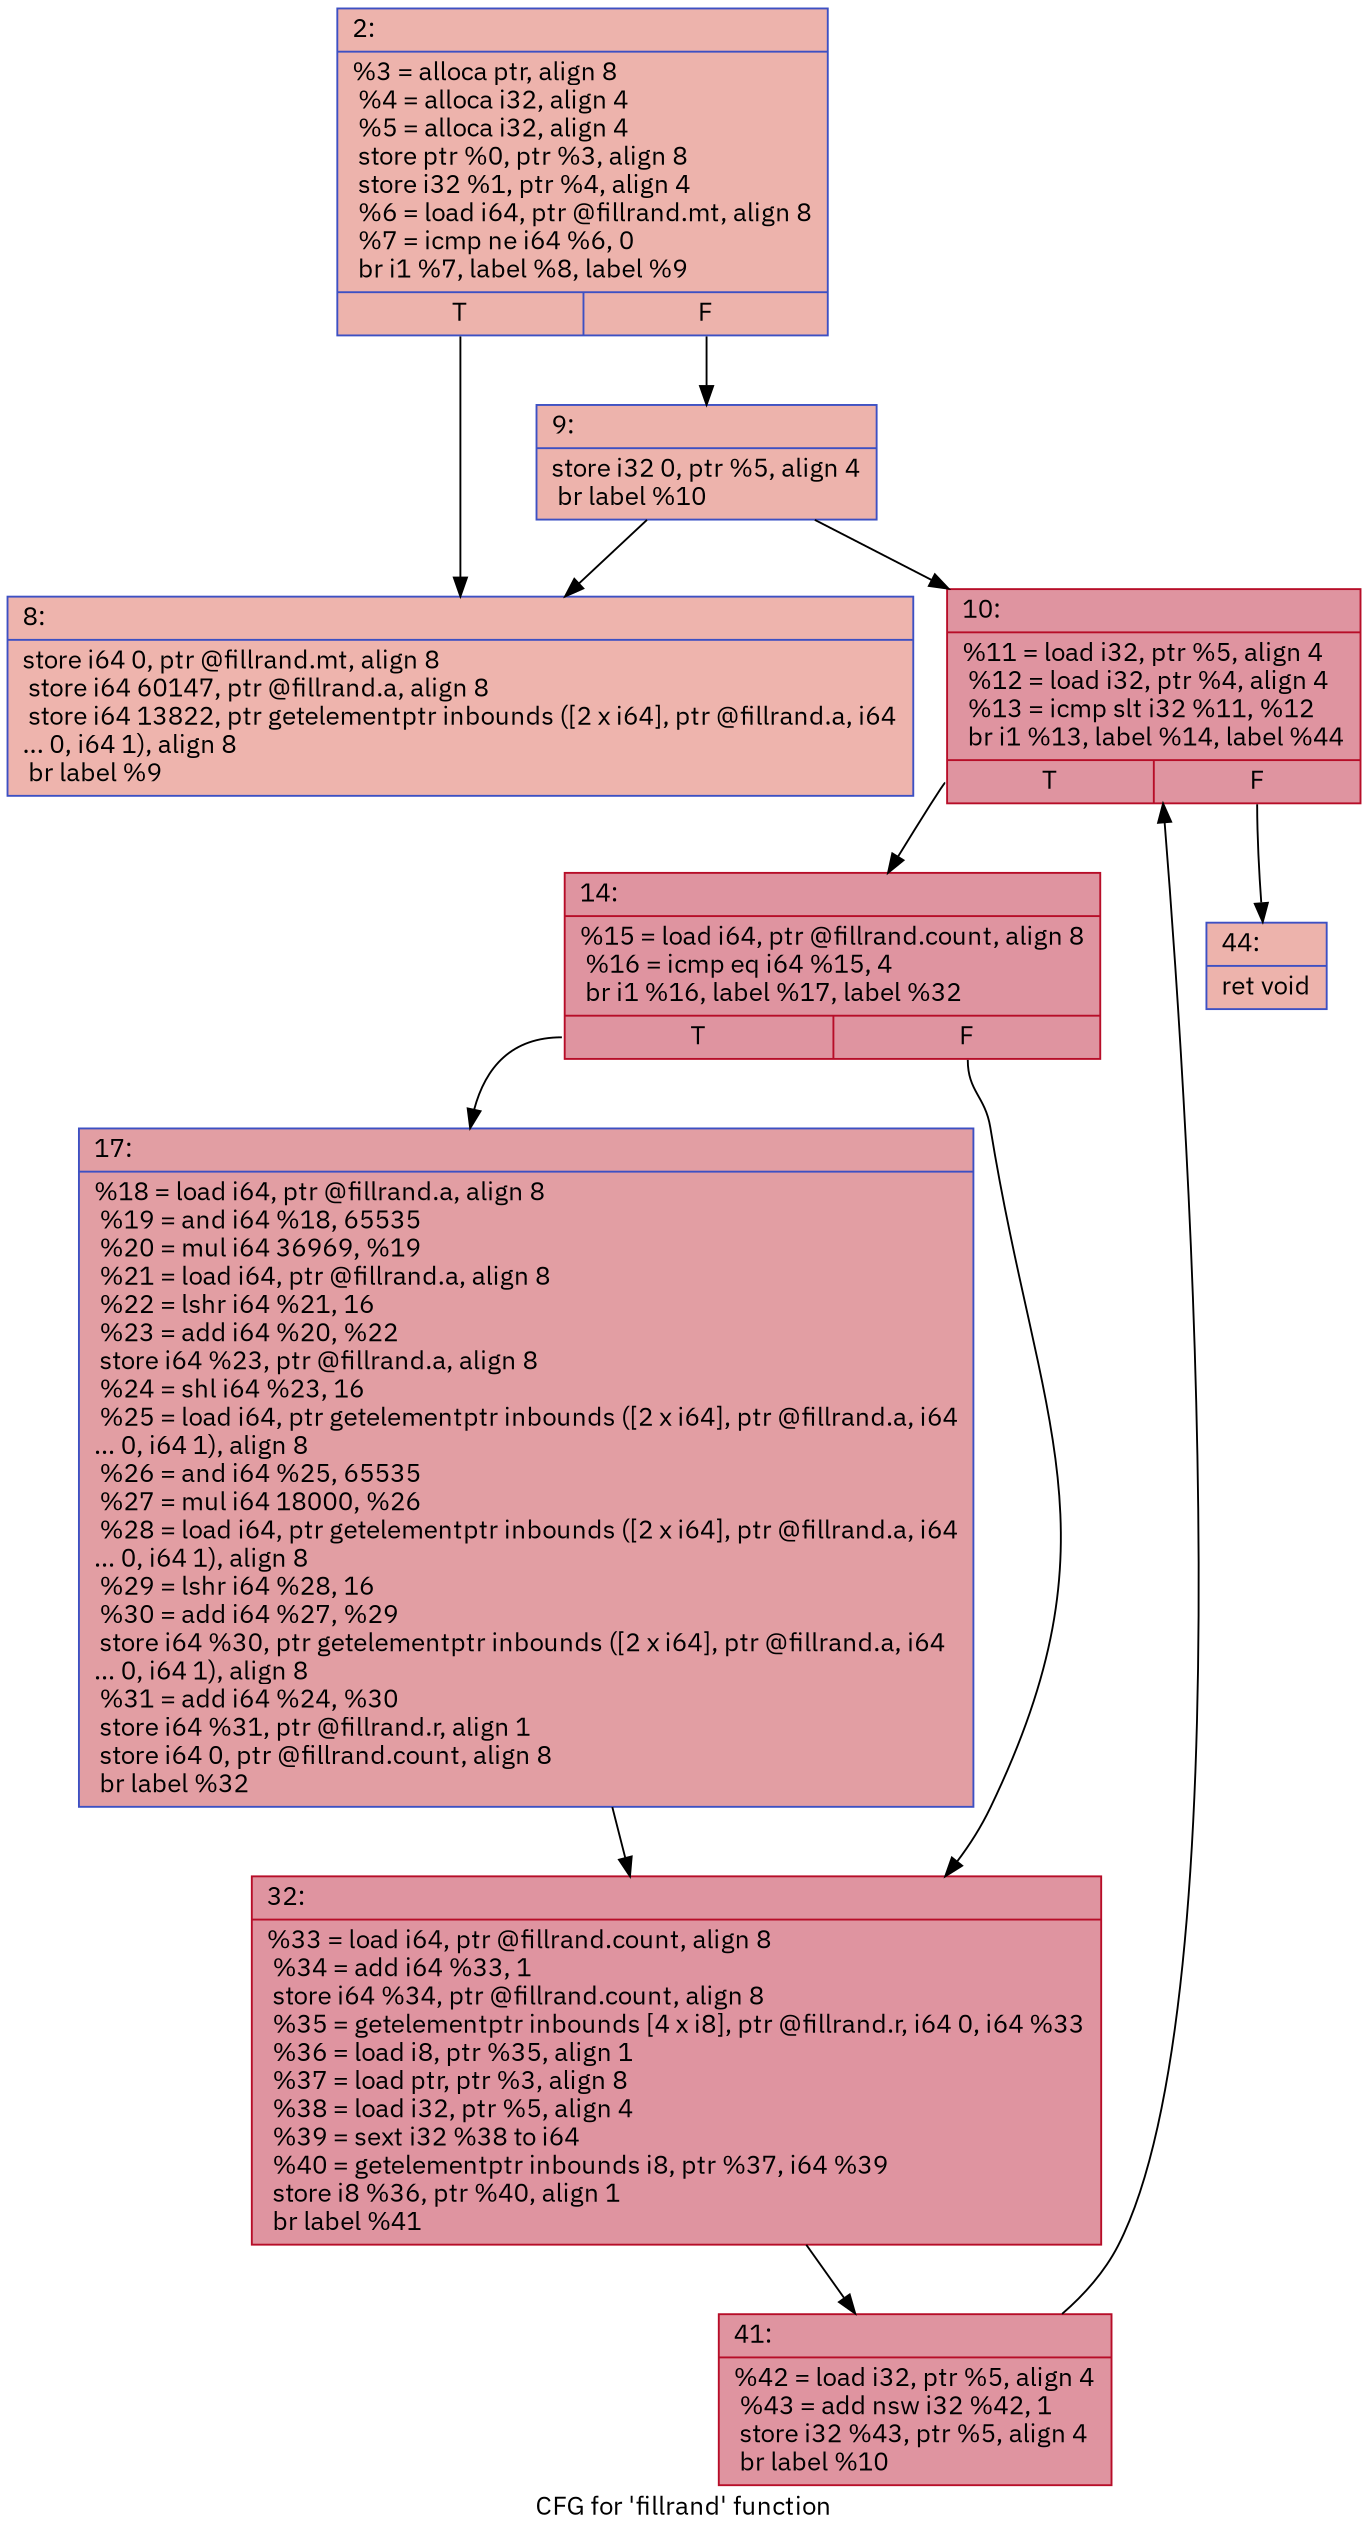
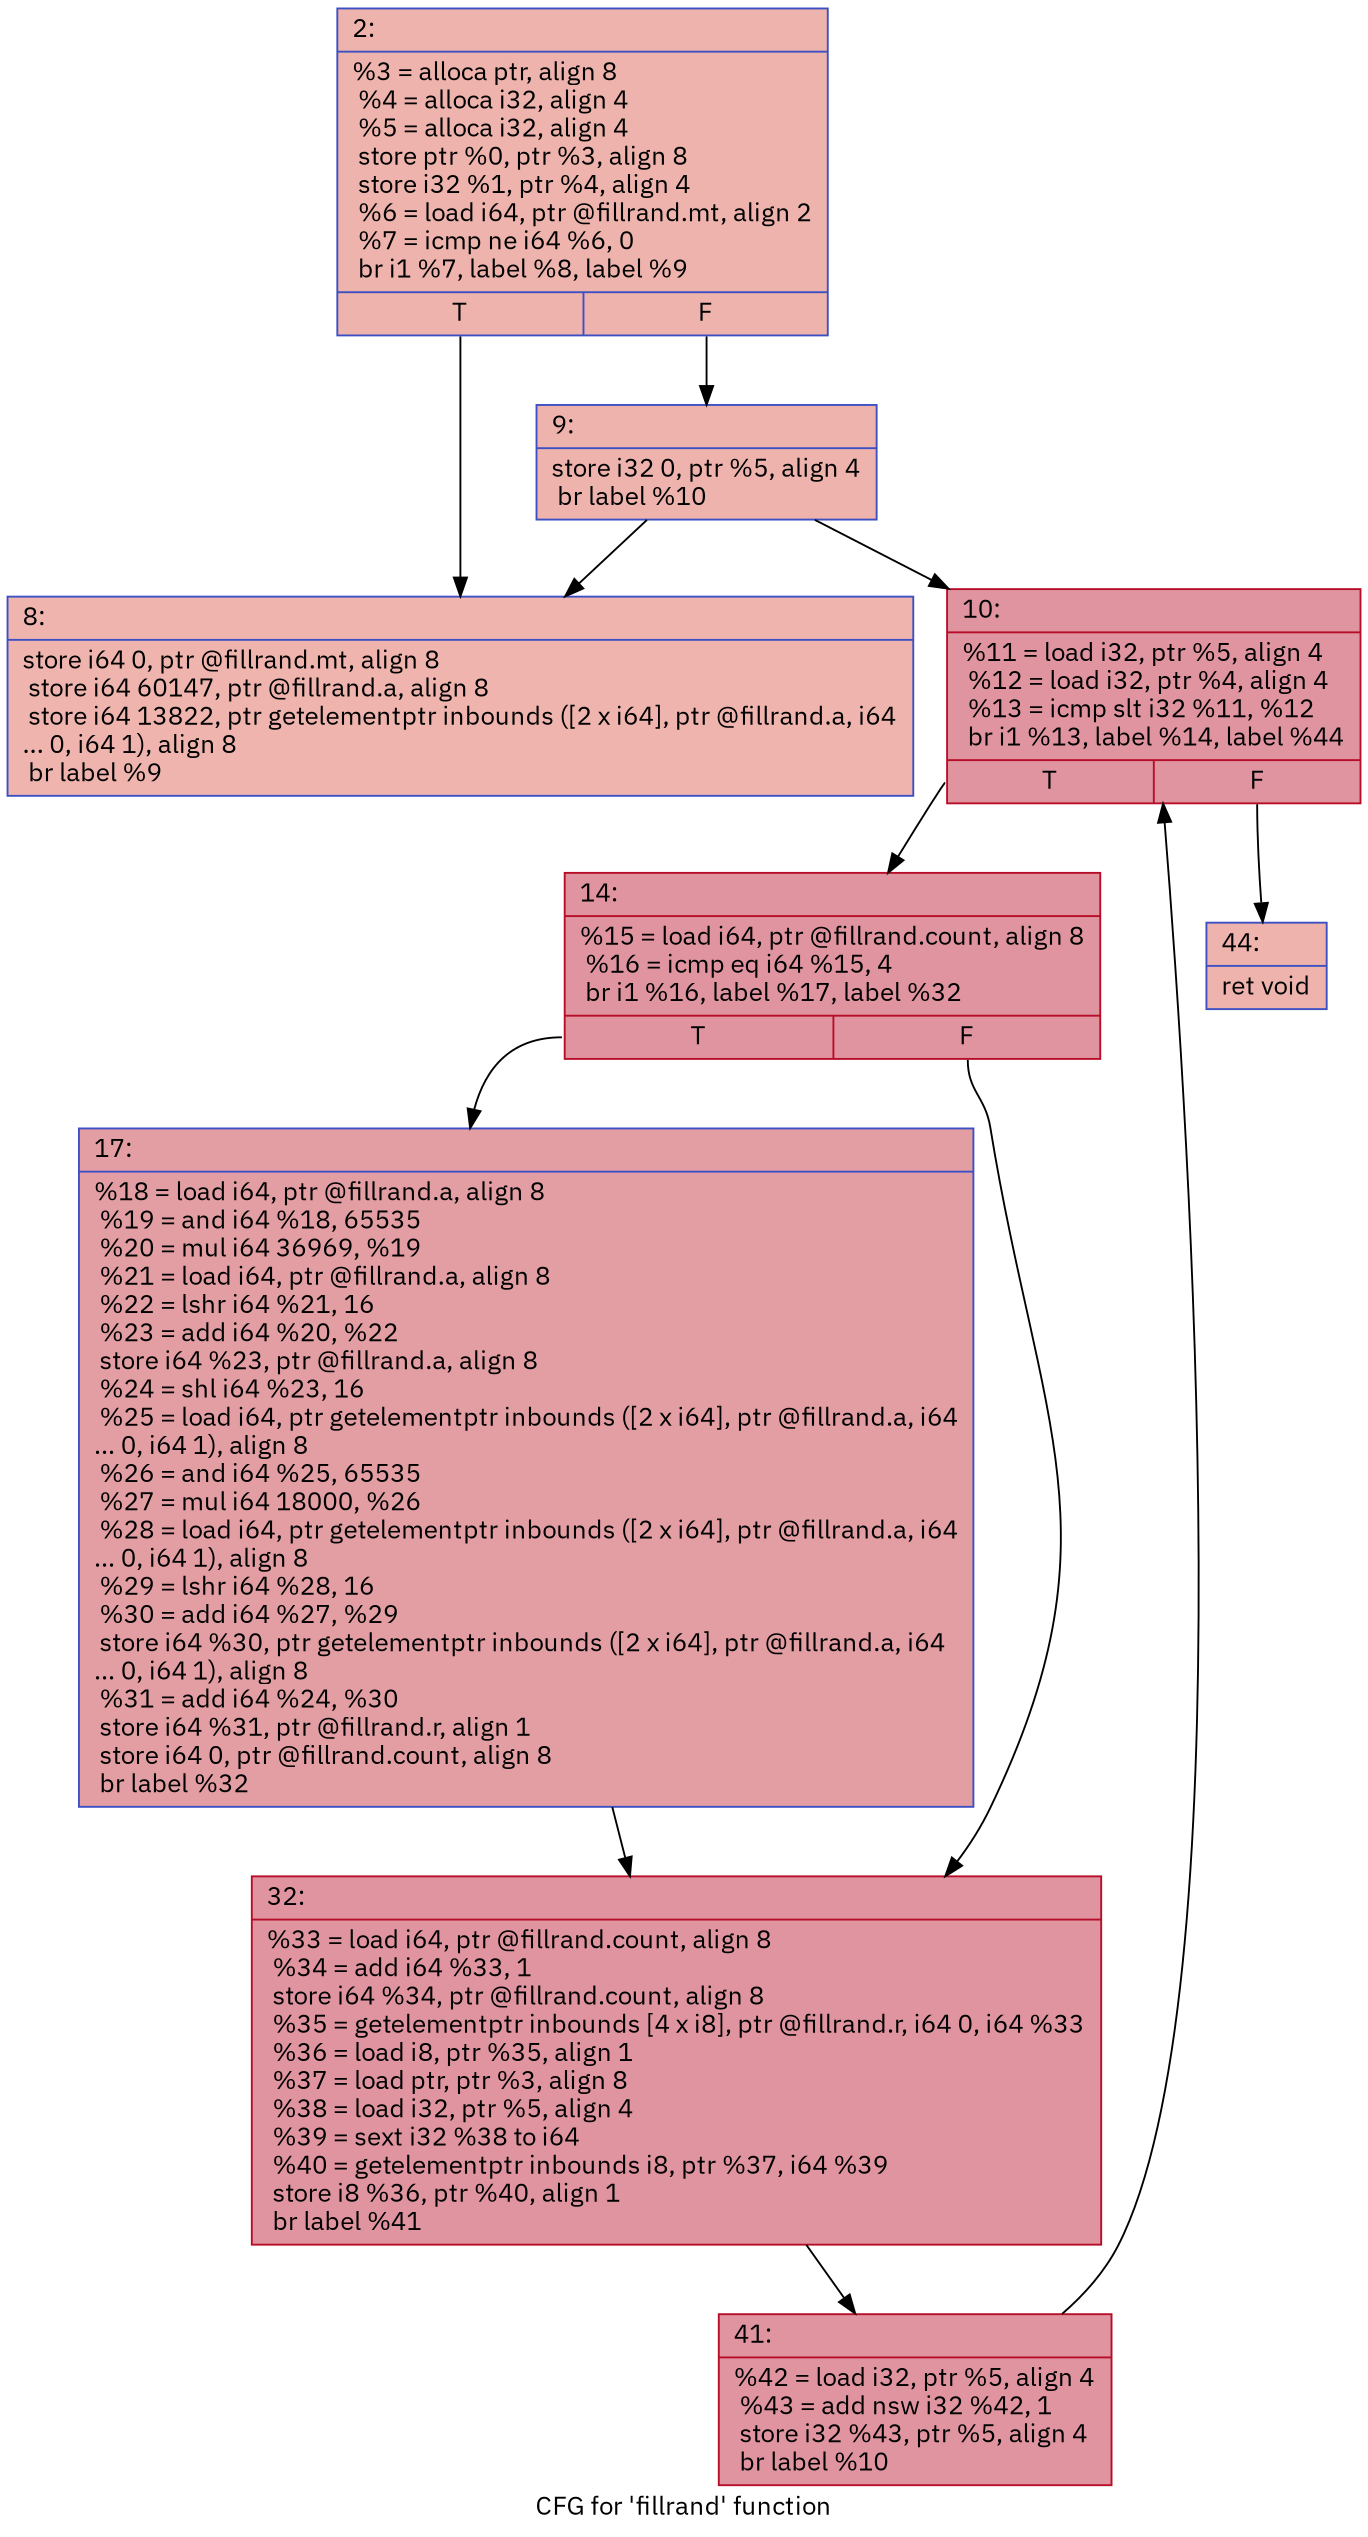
(583, 213) -> (583, 213)
